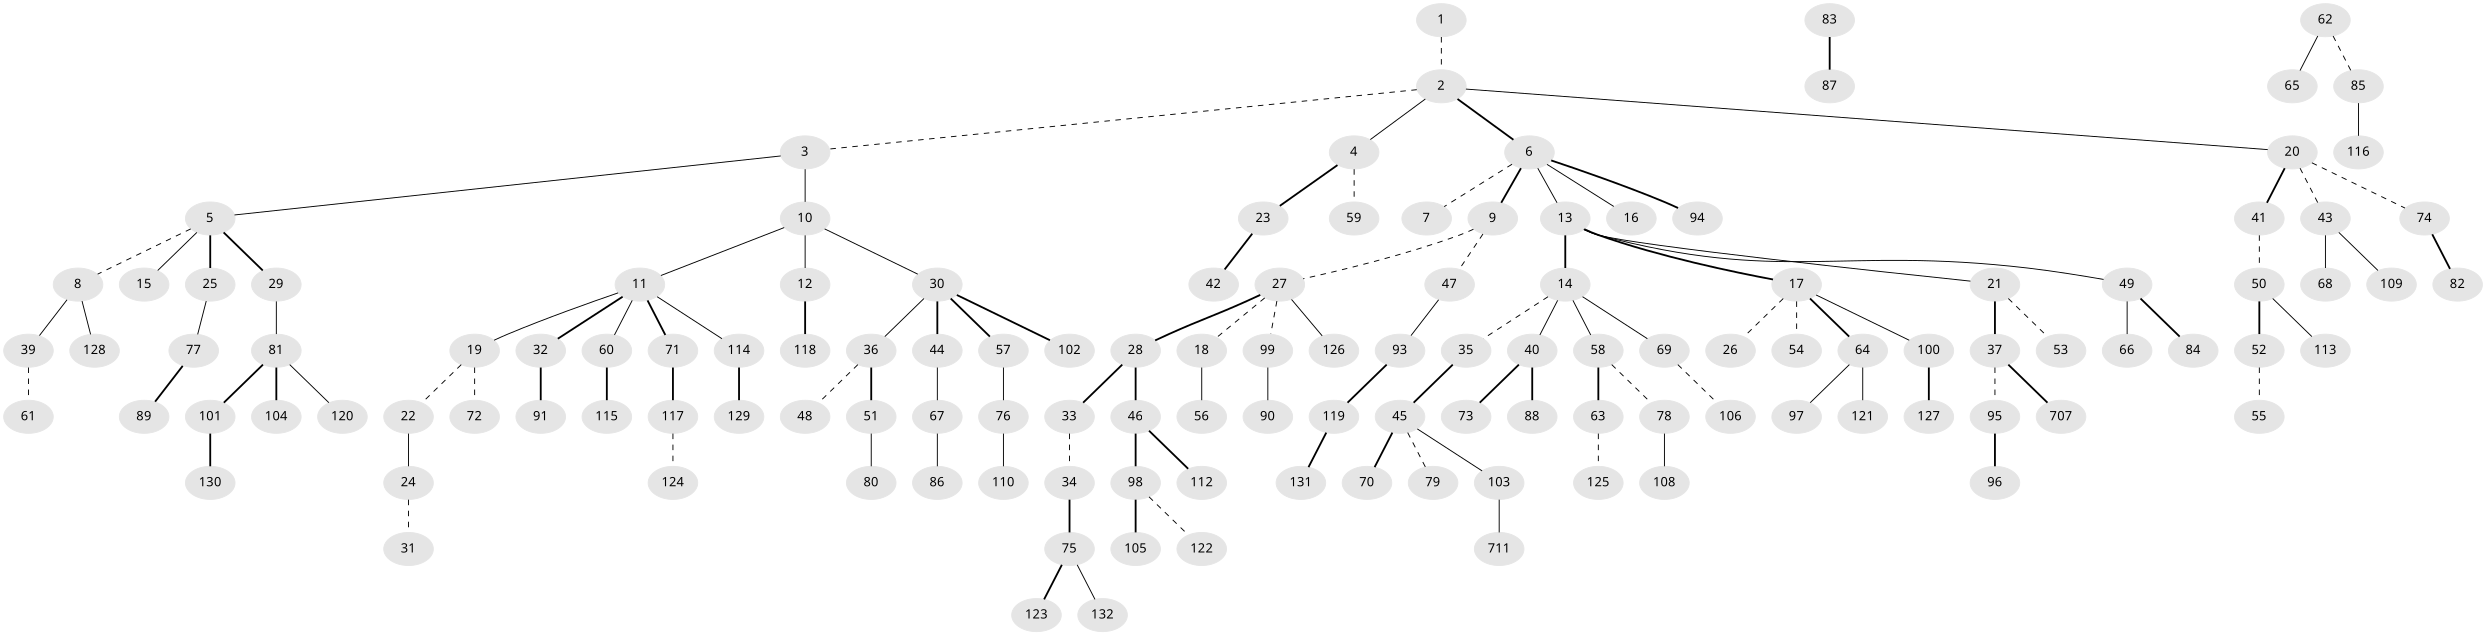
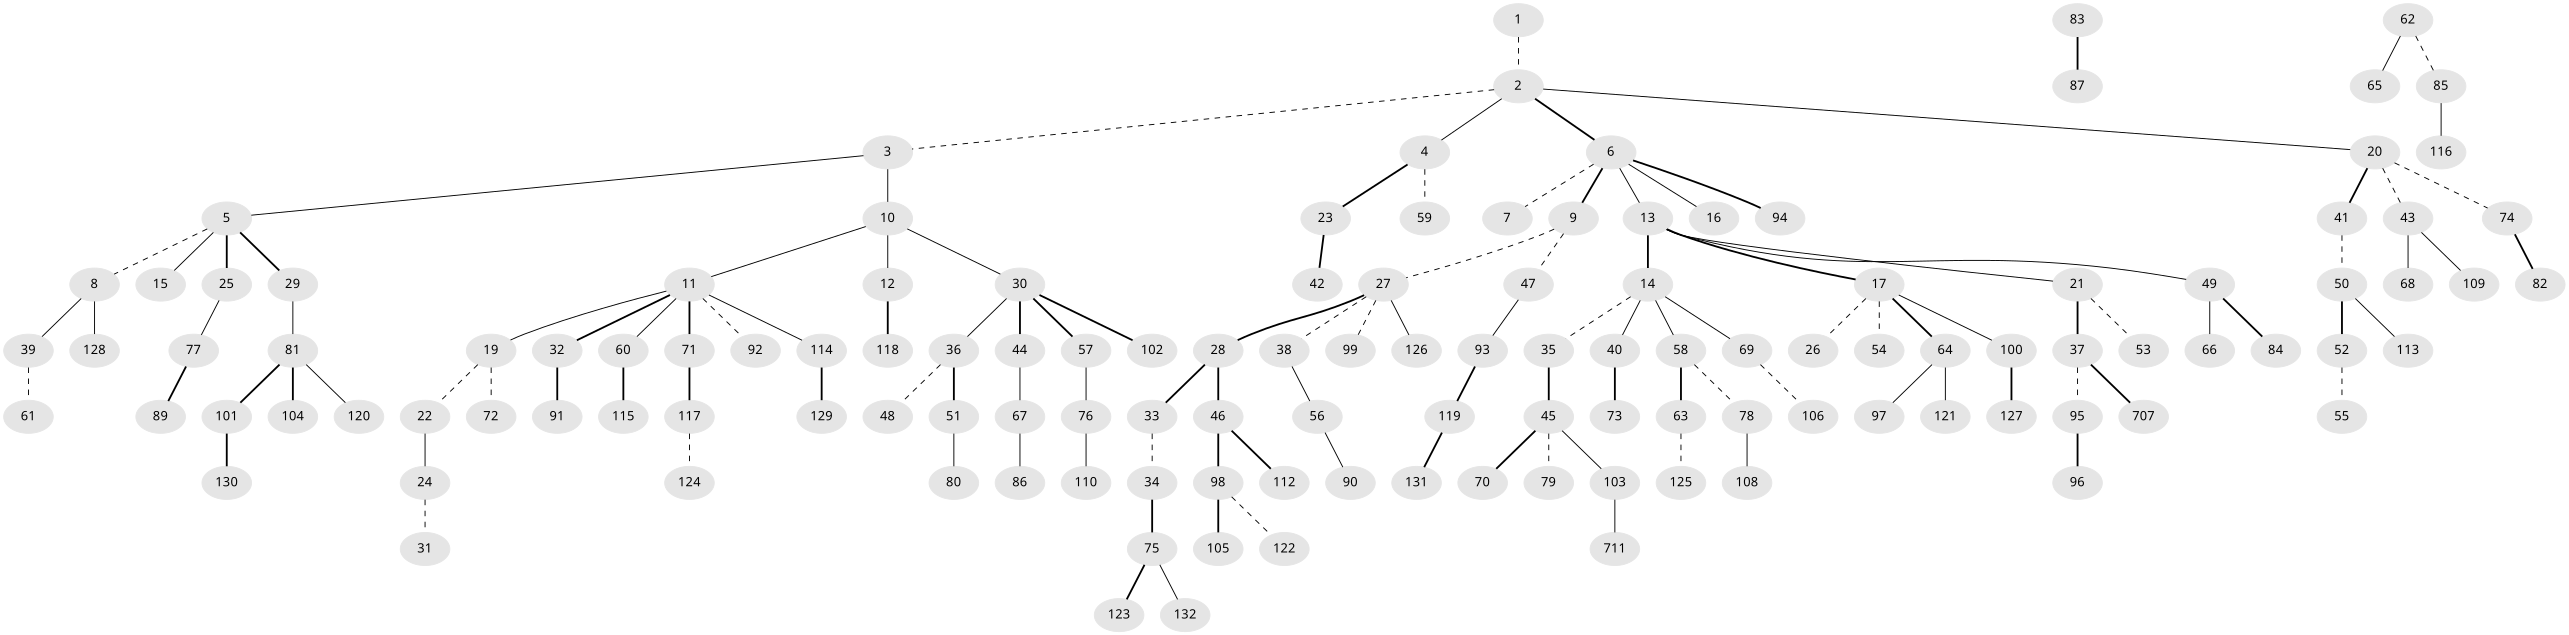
none -> (756, 351)
(1202, 351) -> (1284, 351)
(1268, 384) -> (1334, 450)
(1532, 417) -> none
